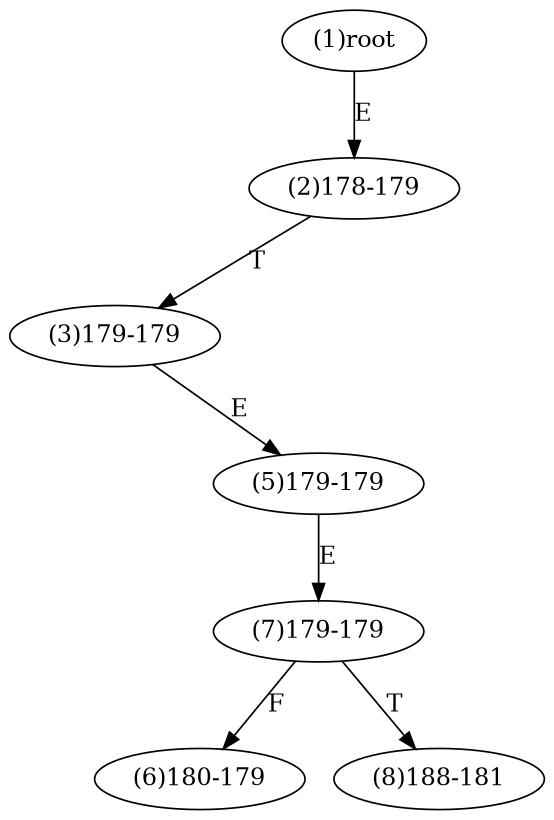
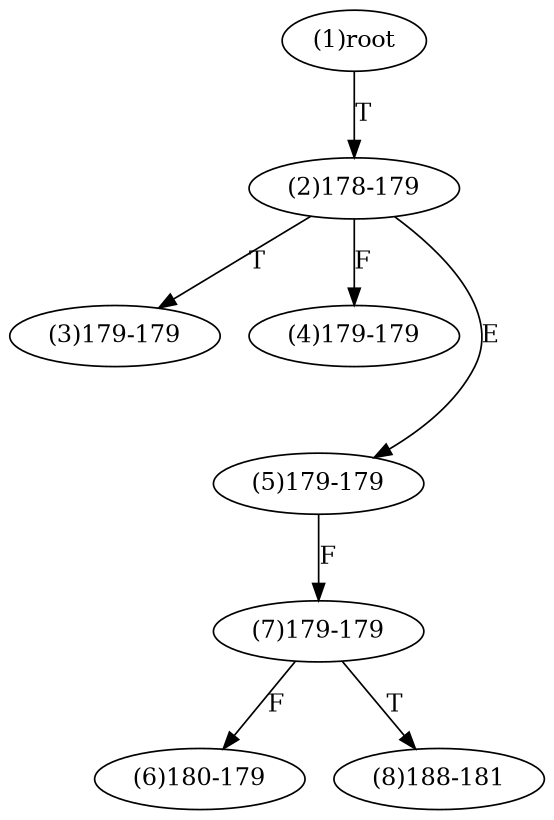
(364, 115) -> (364, 115)
none -> (354, 336)
(210, 405) -> (481, 336)
(328, 558) -> (328, 558)
